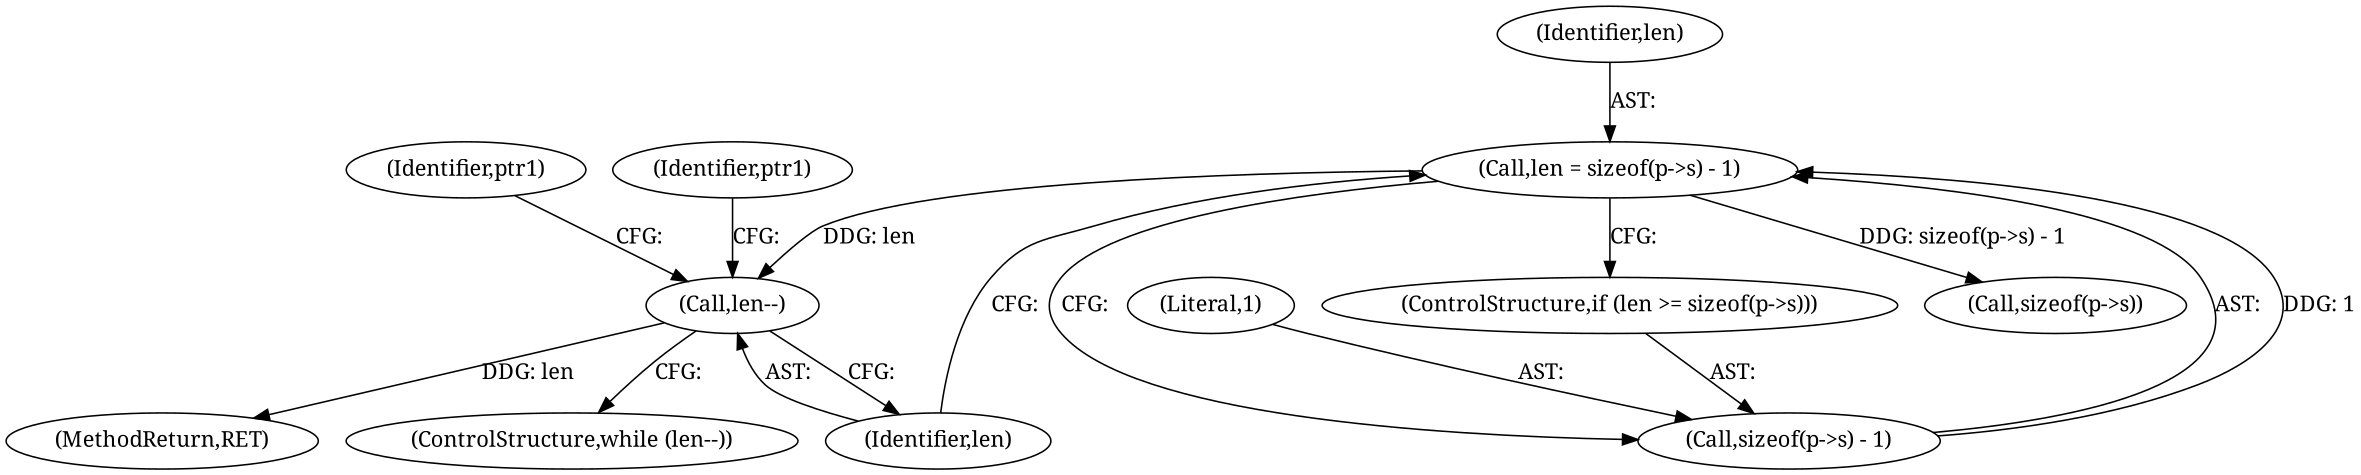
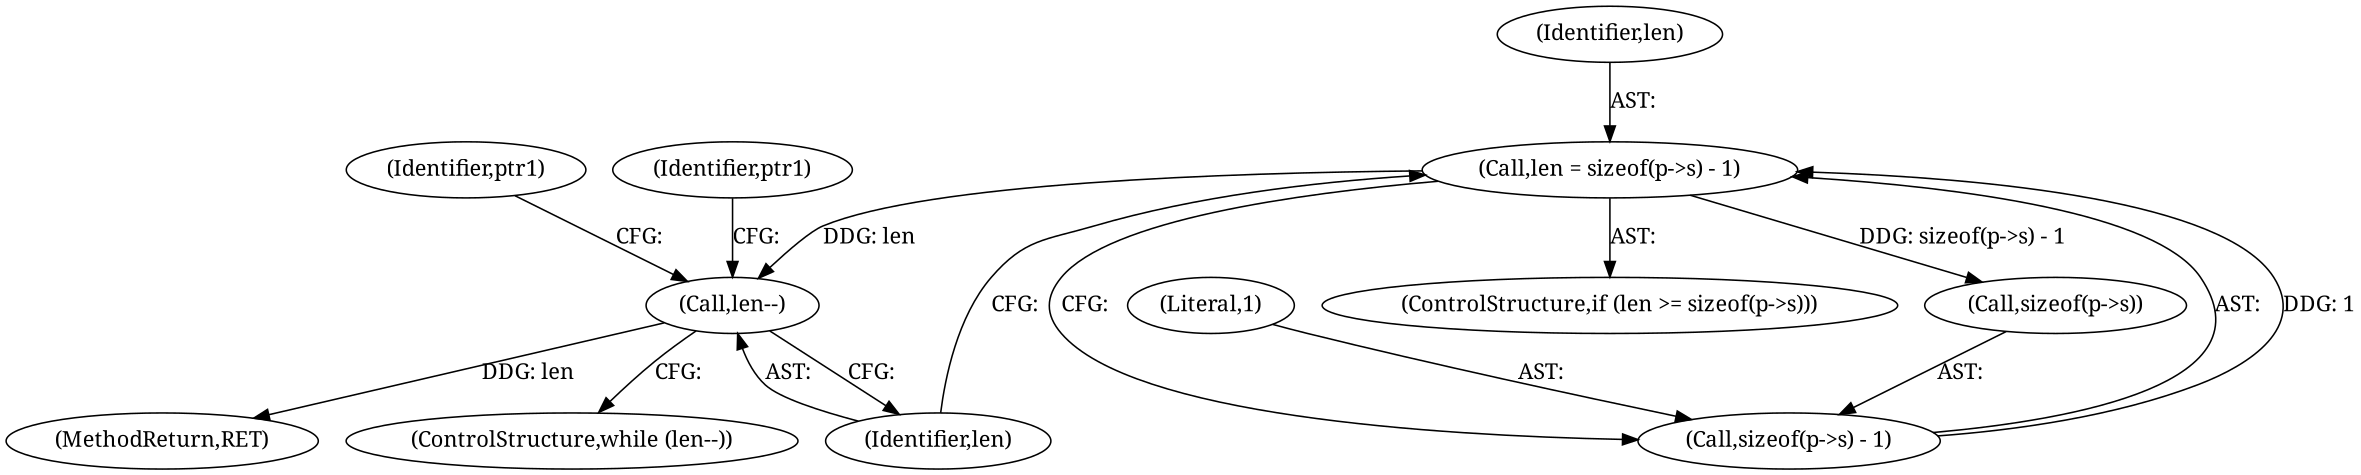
(1636, 238) -> (1636, 238)
(1694, 369) -> (1930, 370)
